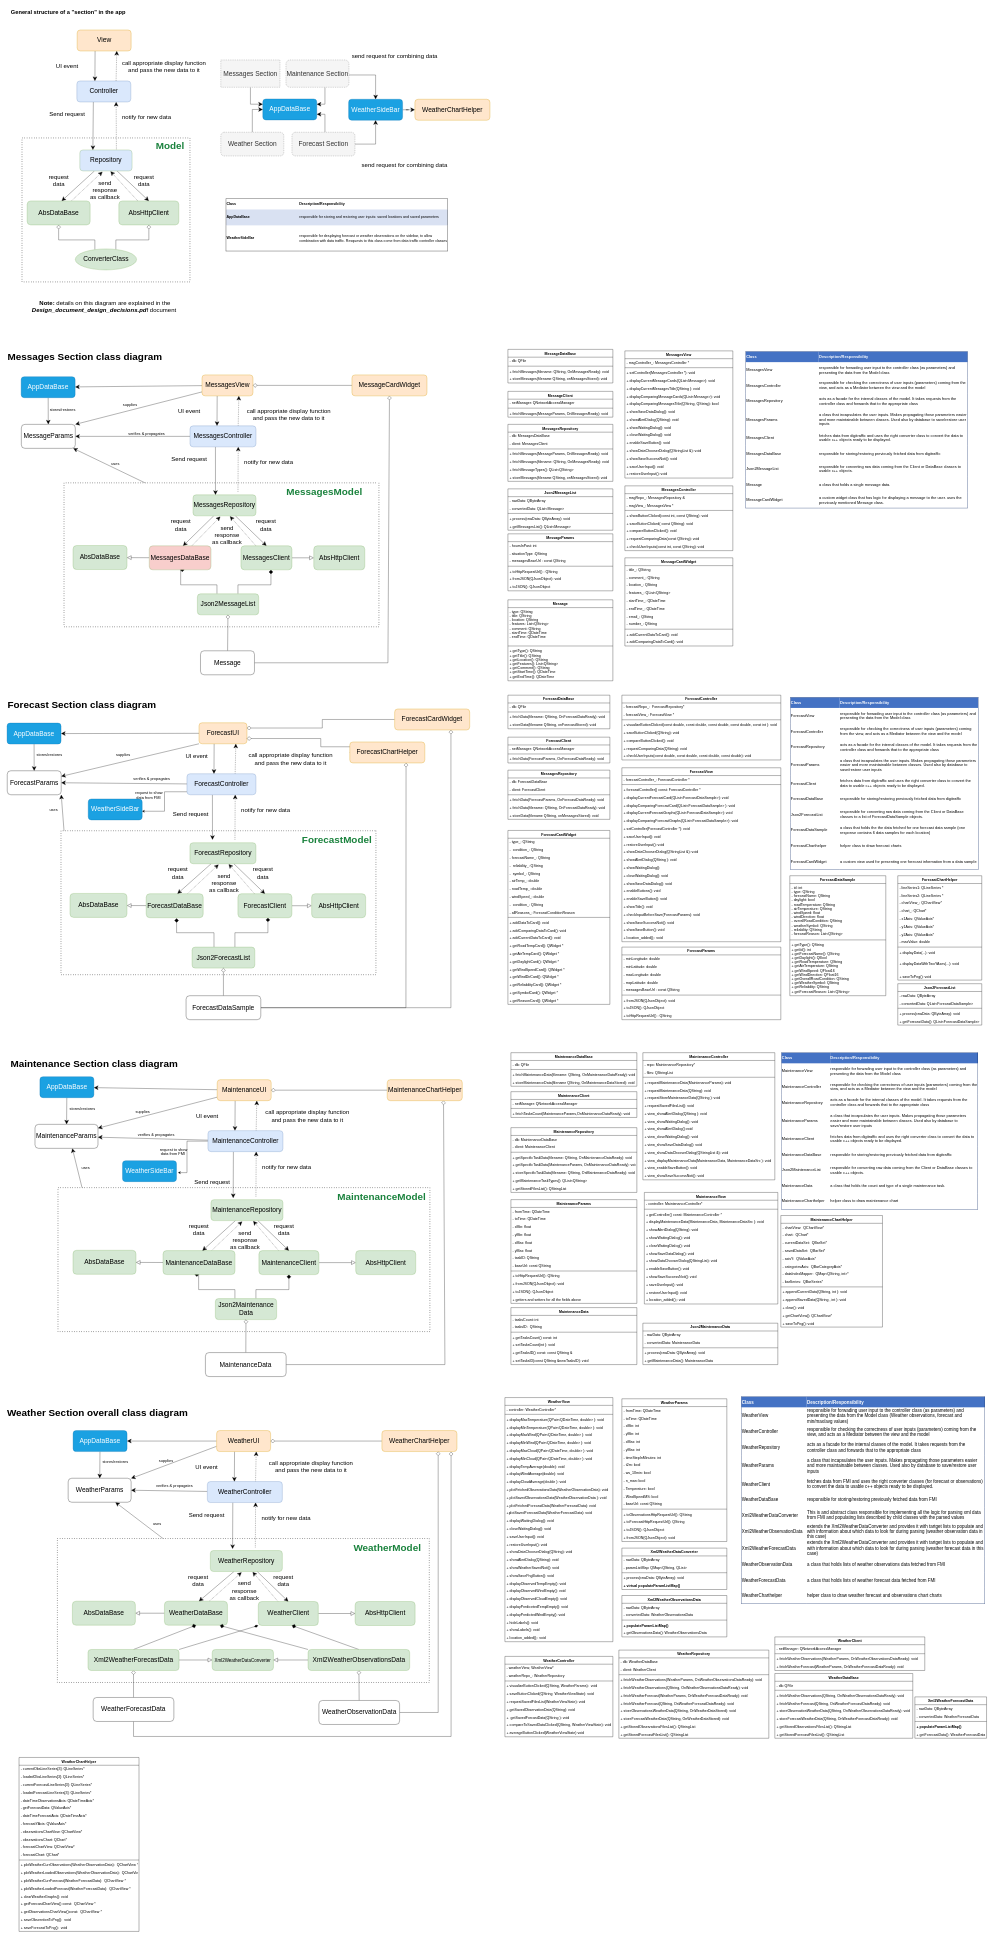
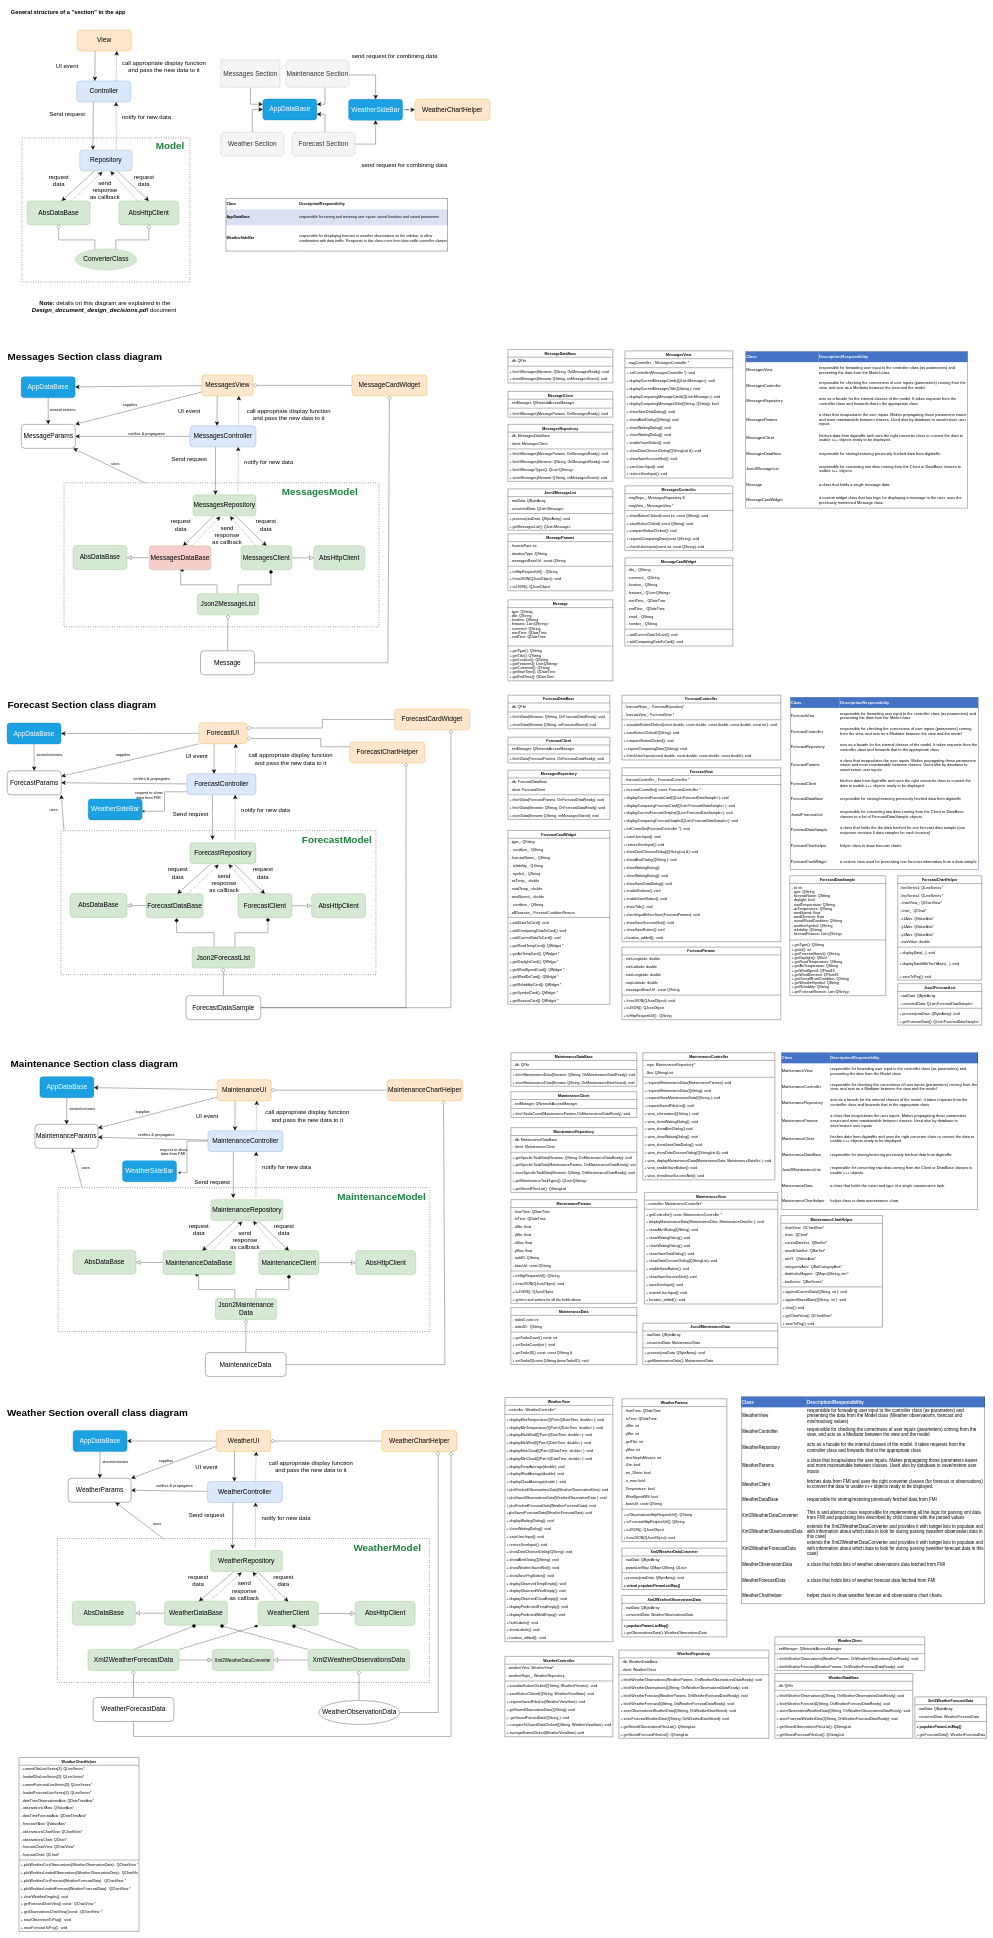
(324, 492) -> (320, 492)
(678, 1114) -> (675, 1114)
(633, 1442) -> (636, 1442)
(359, 1713) -> (359, 1713)
(49, 1809) -> (50, 1809)
